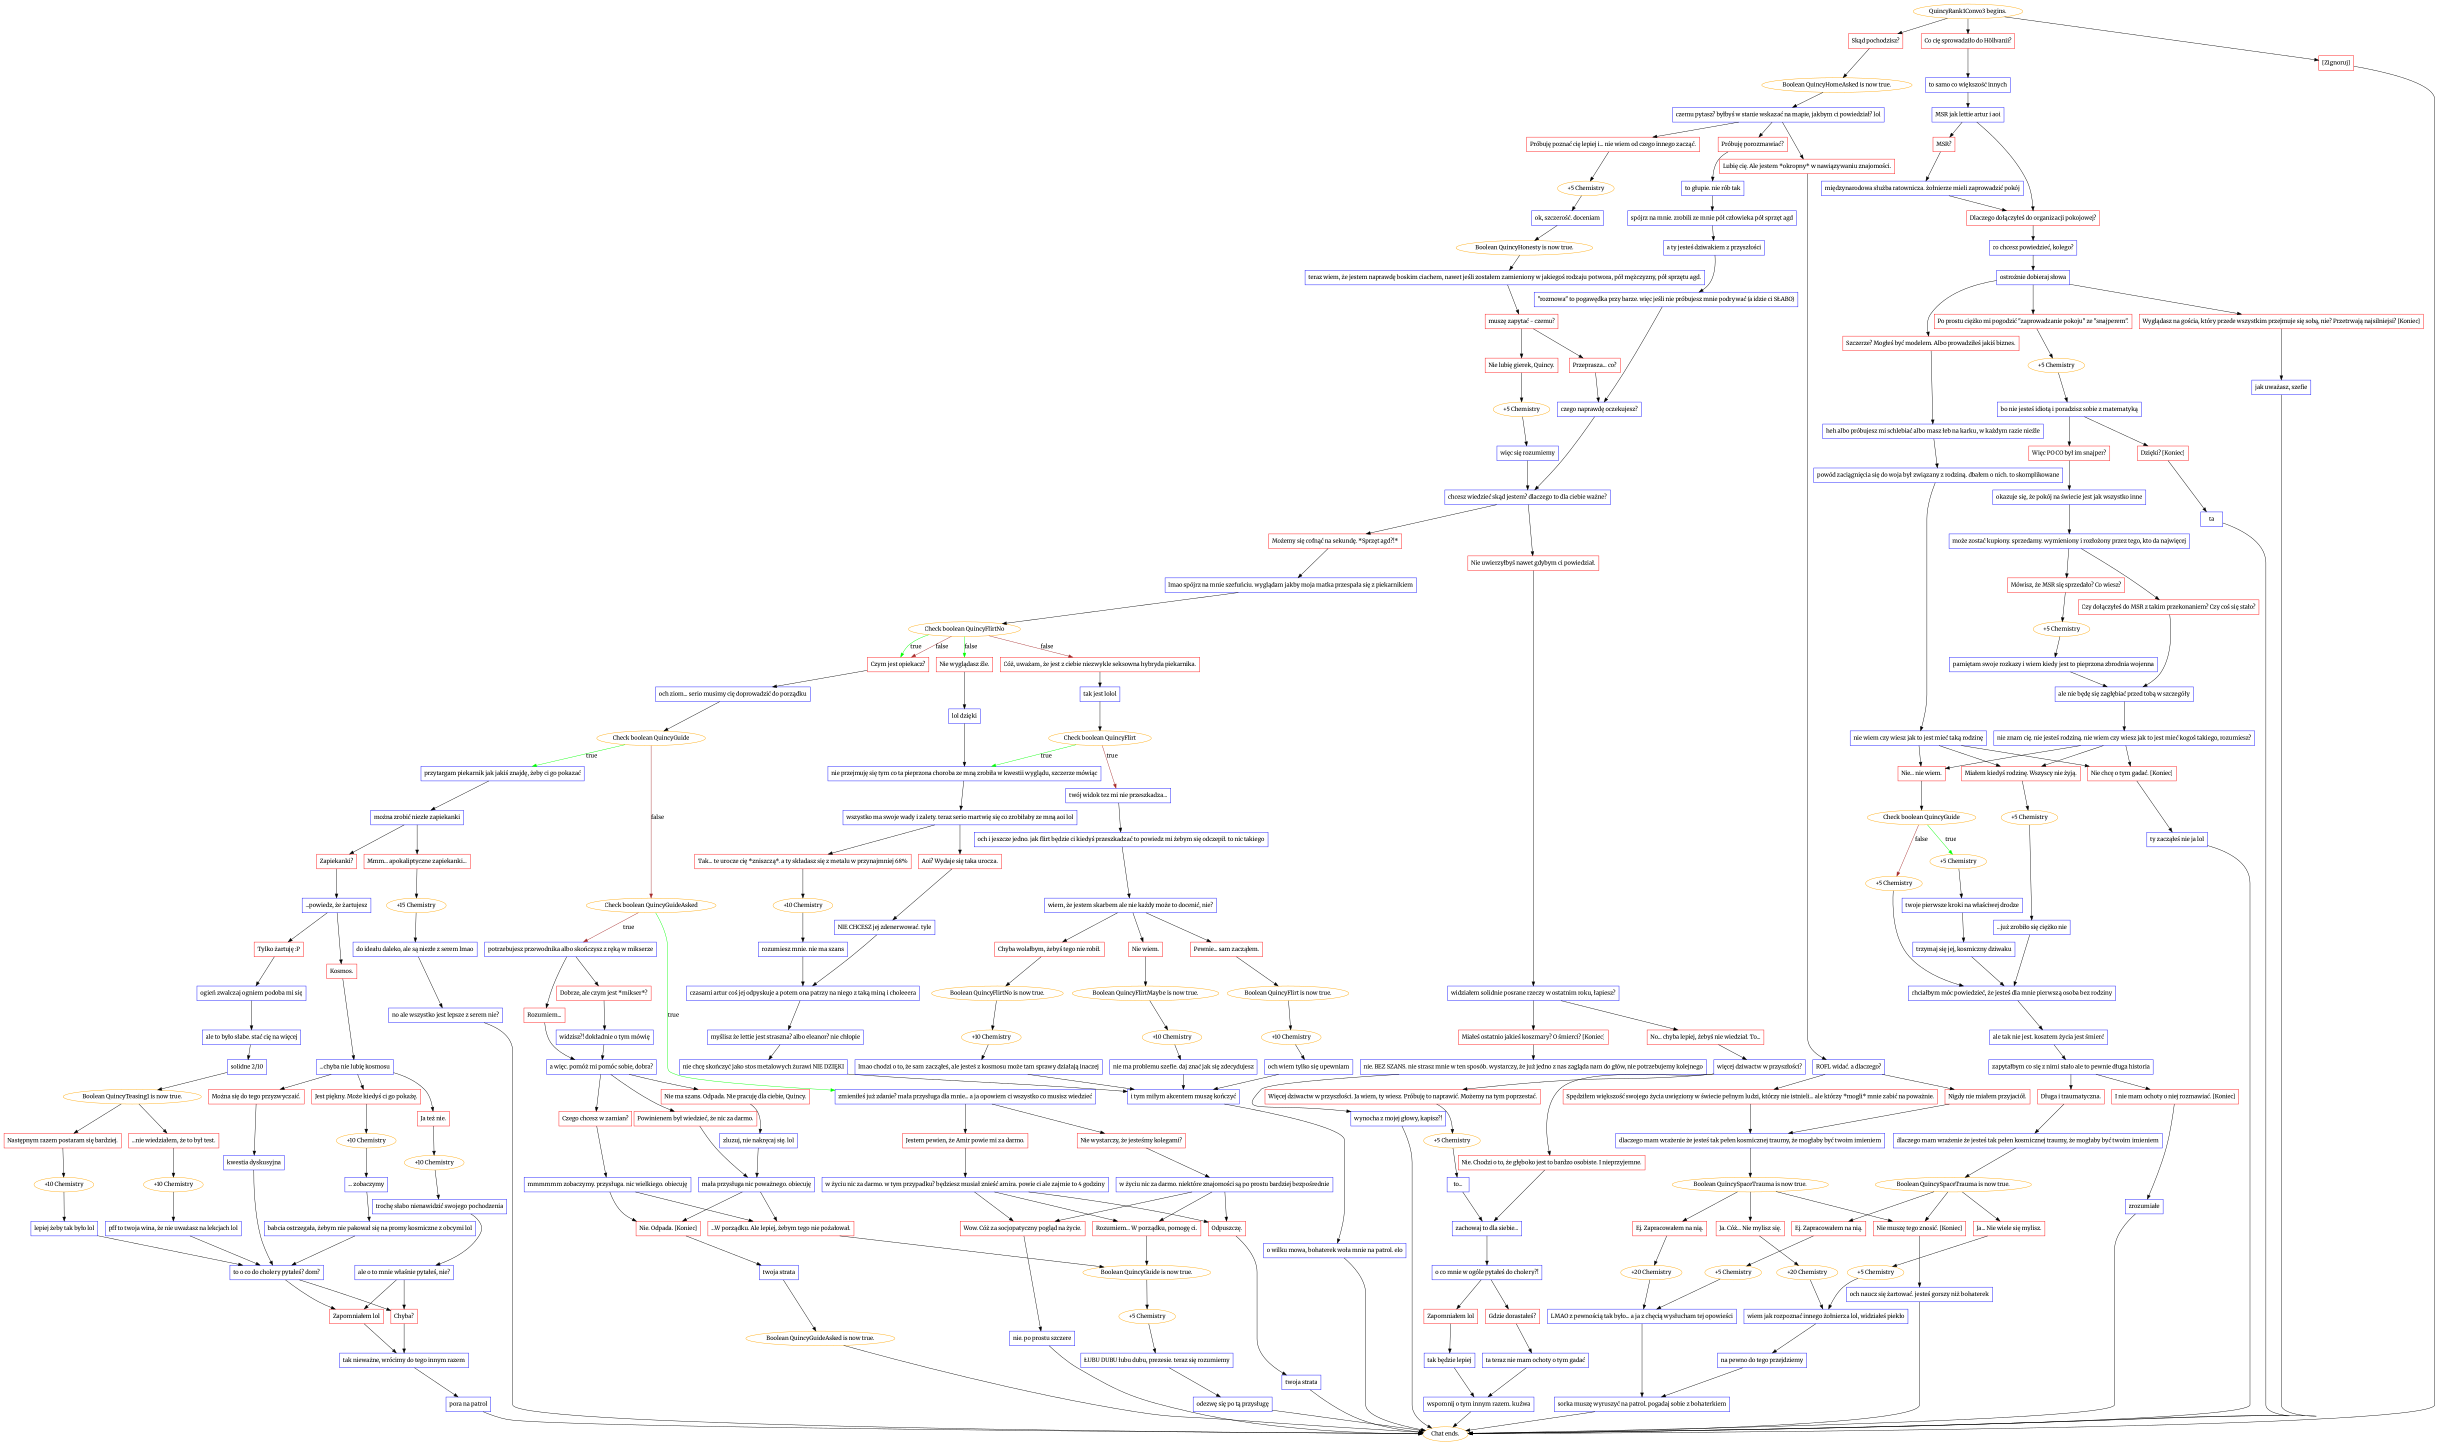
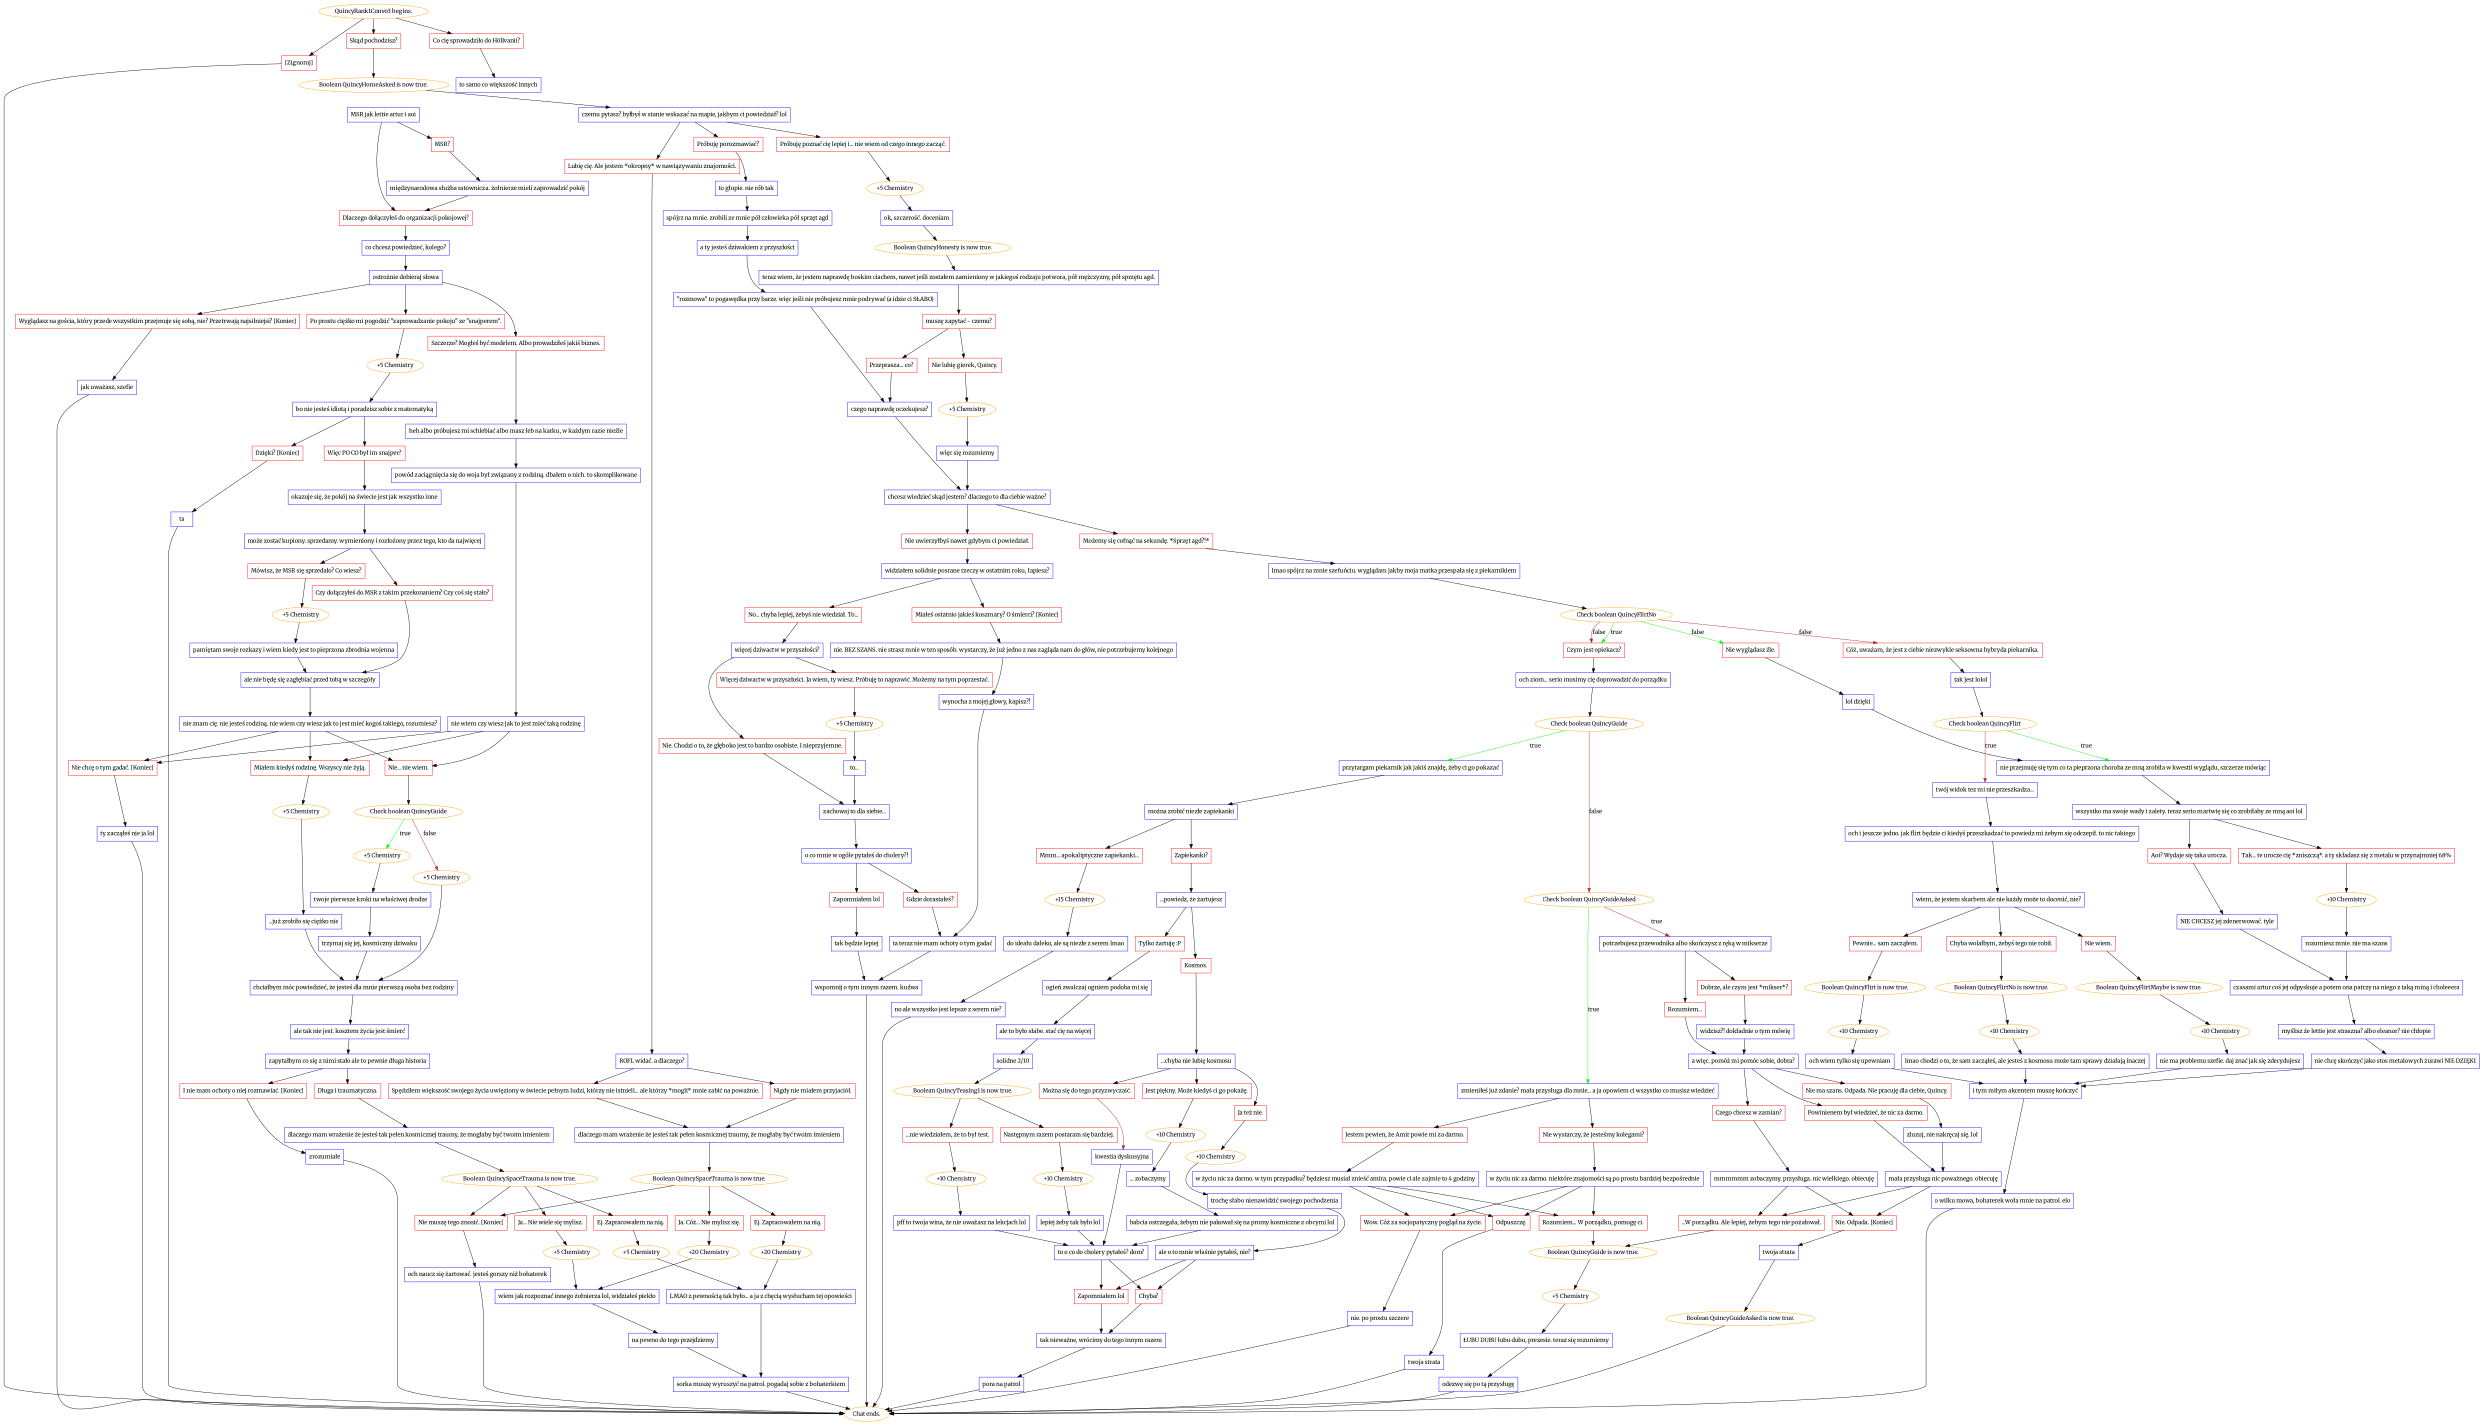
(1968, 98) -> none
(255, 1127) -> (1116, 1119)
(1412, 1279) -> (978, 825)
